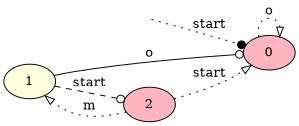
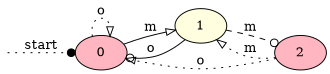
none -> (145, 37)
(209, 73) -> (201, 61)
(90, 83) -> (251, 27)
